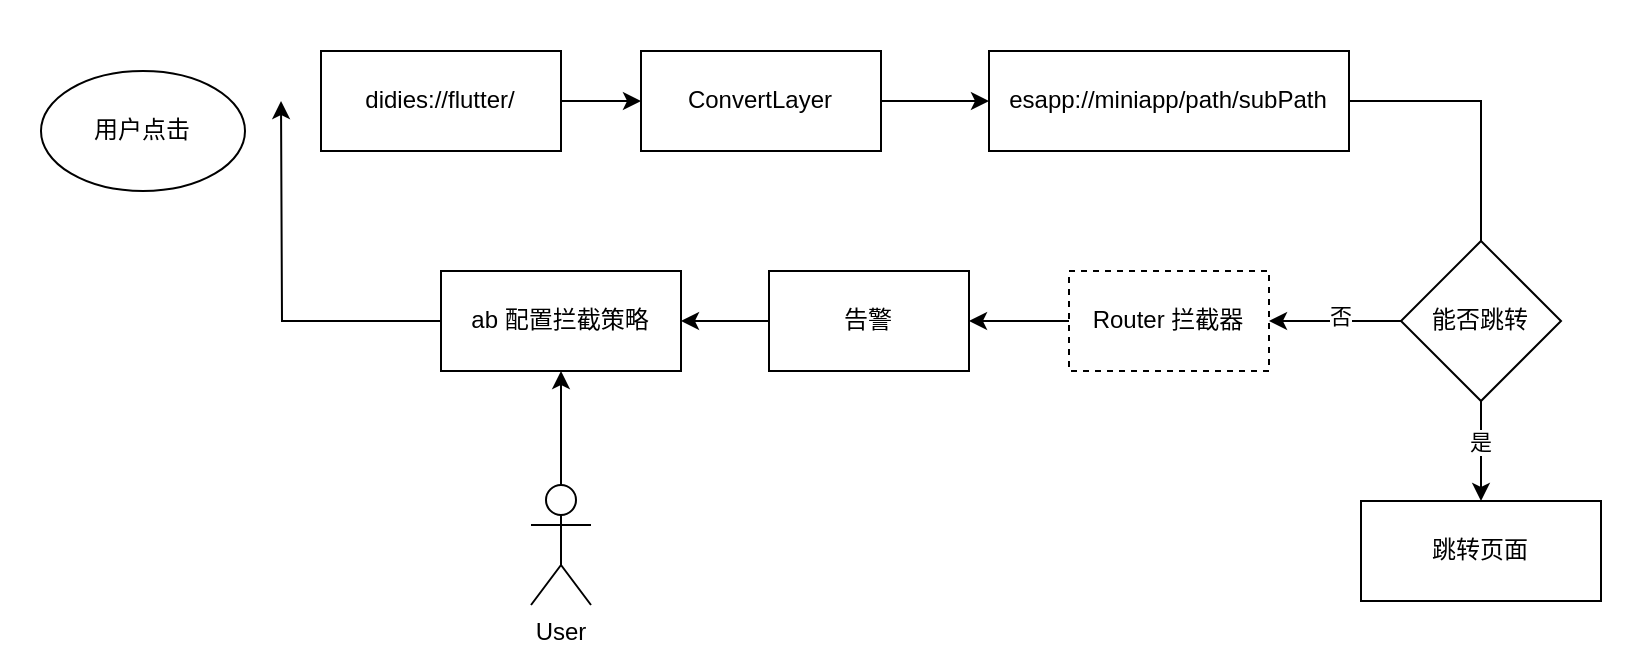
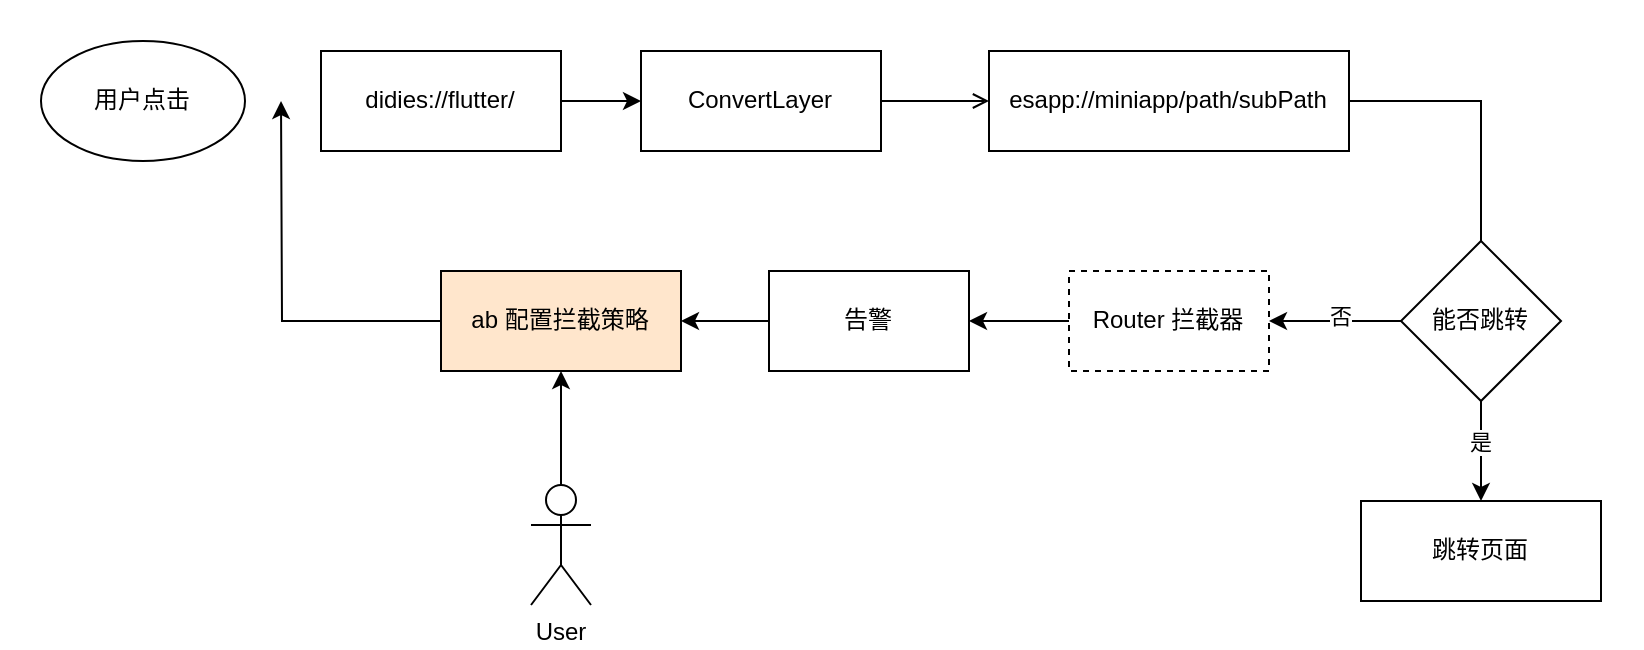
(974, 101) -> (976, 101)
(143, 131) -> (143, 101)
(561, 321) -> (561, 321)
